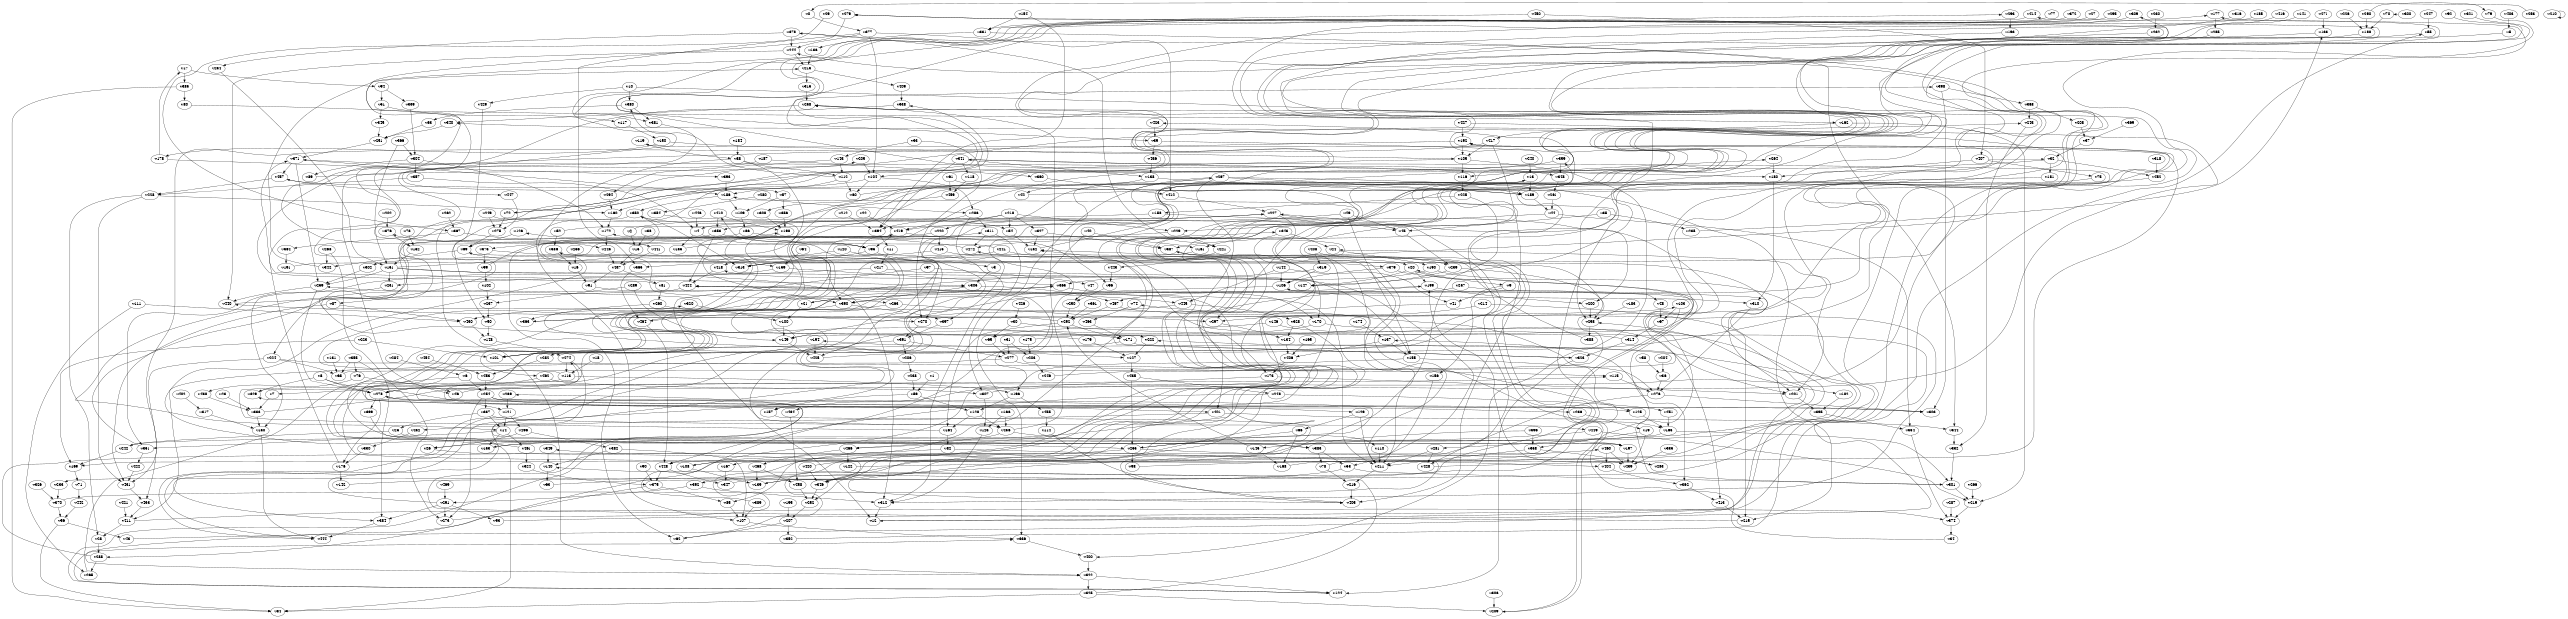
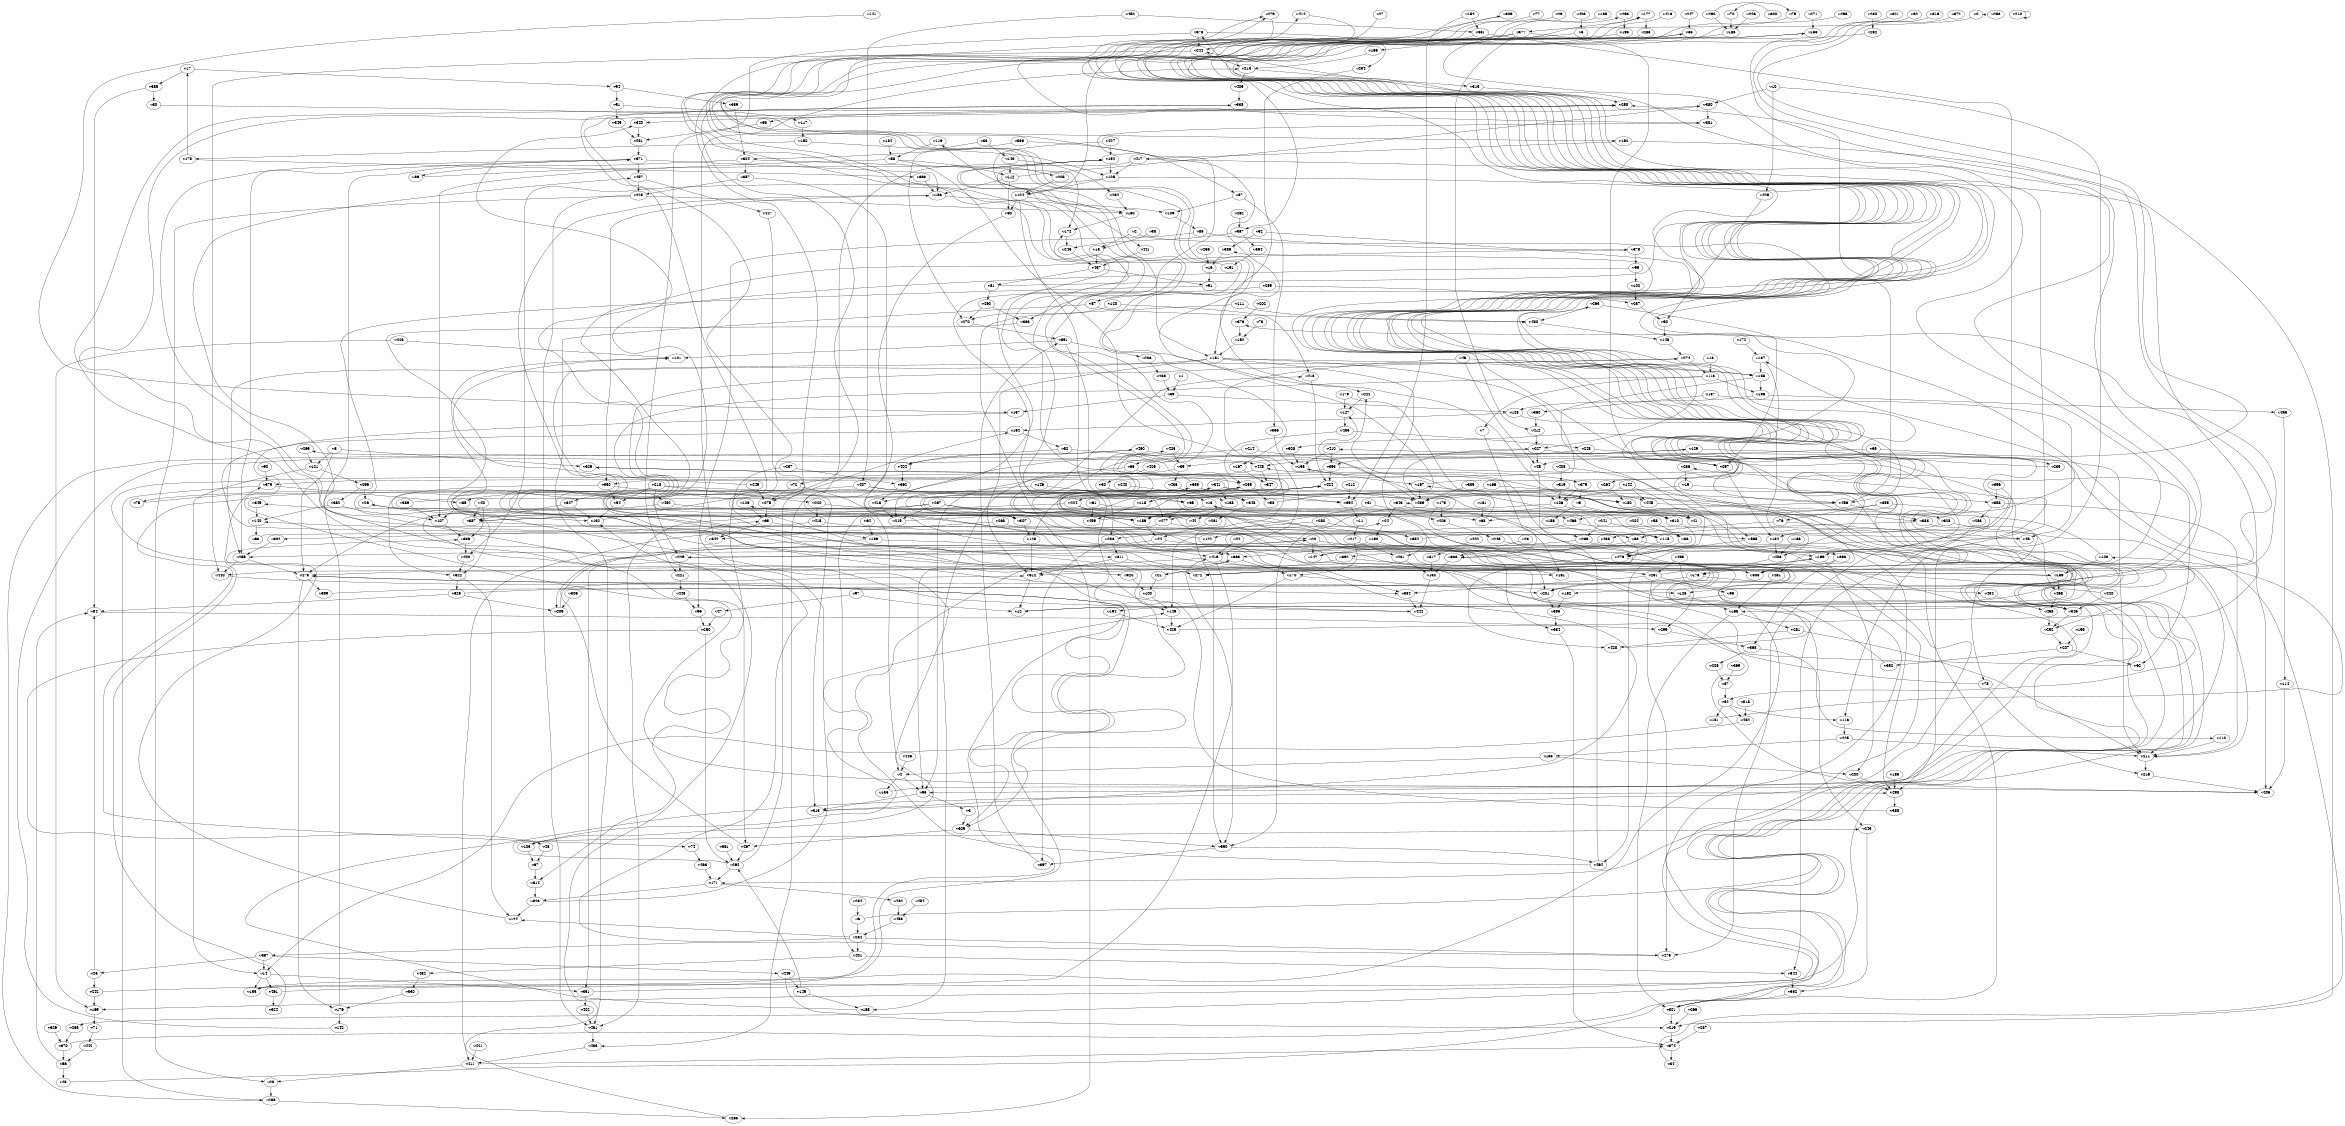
(1226, 330) -> (633, 576)
(757, 475) -> (2059, 583)
none -> (1663, 630)
